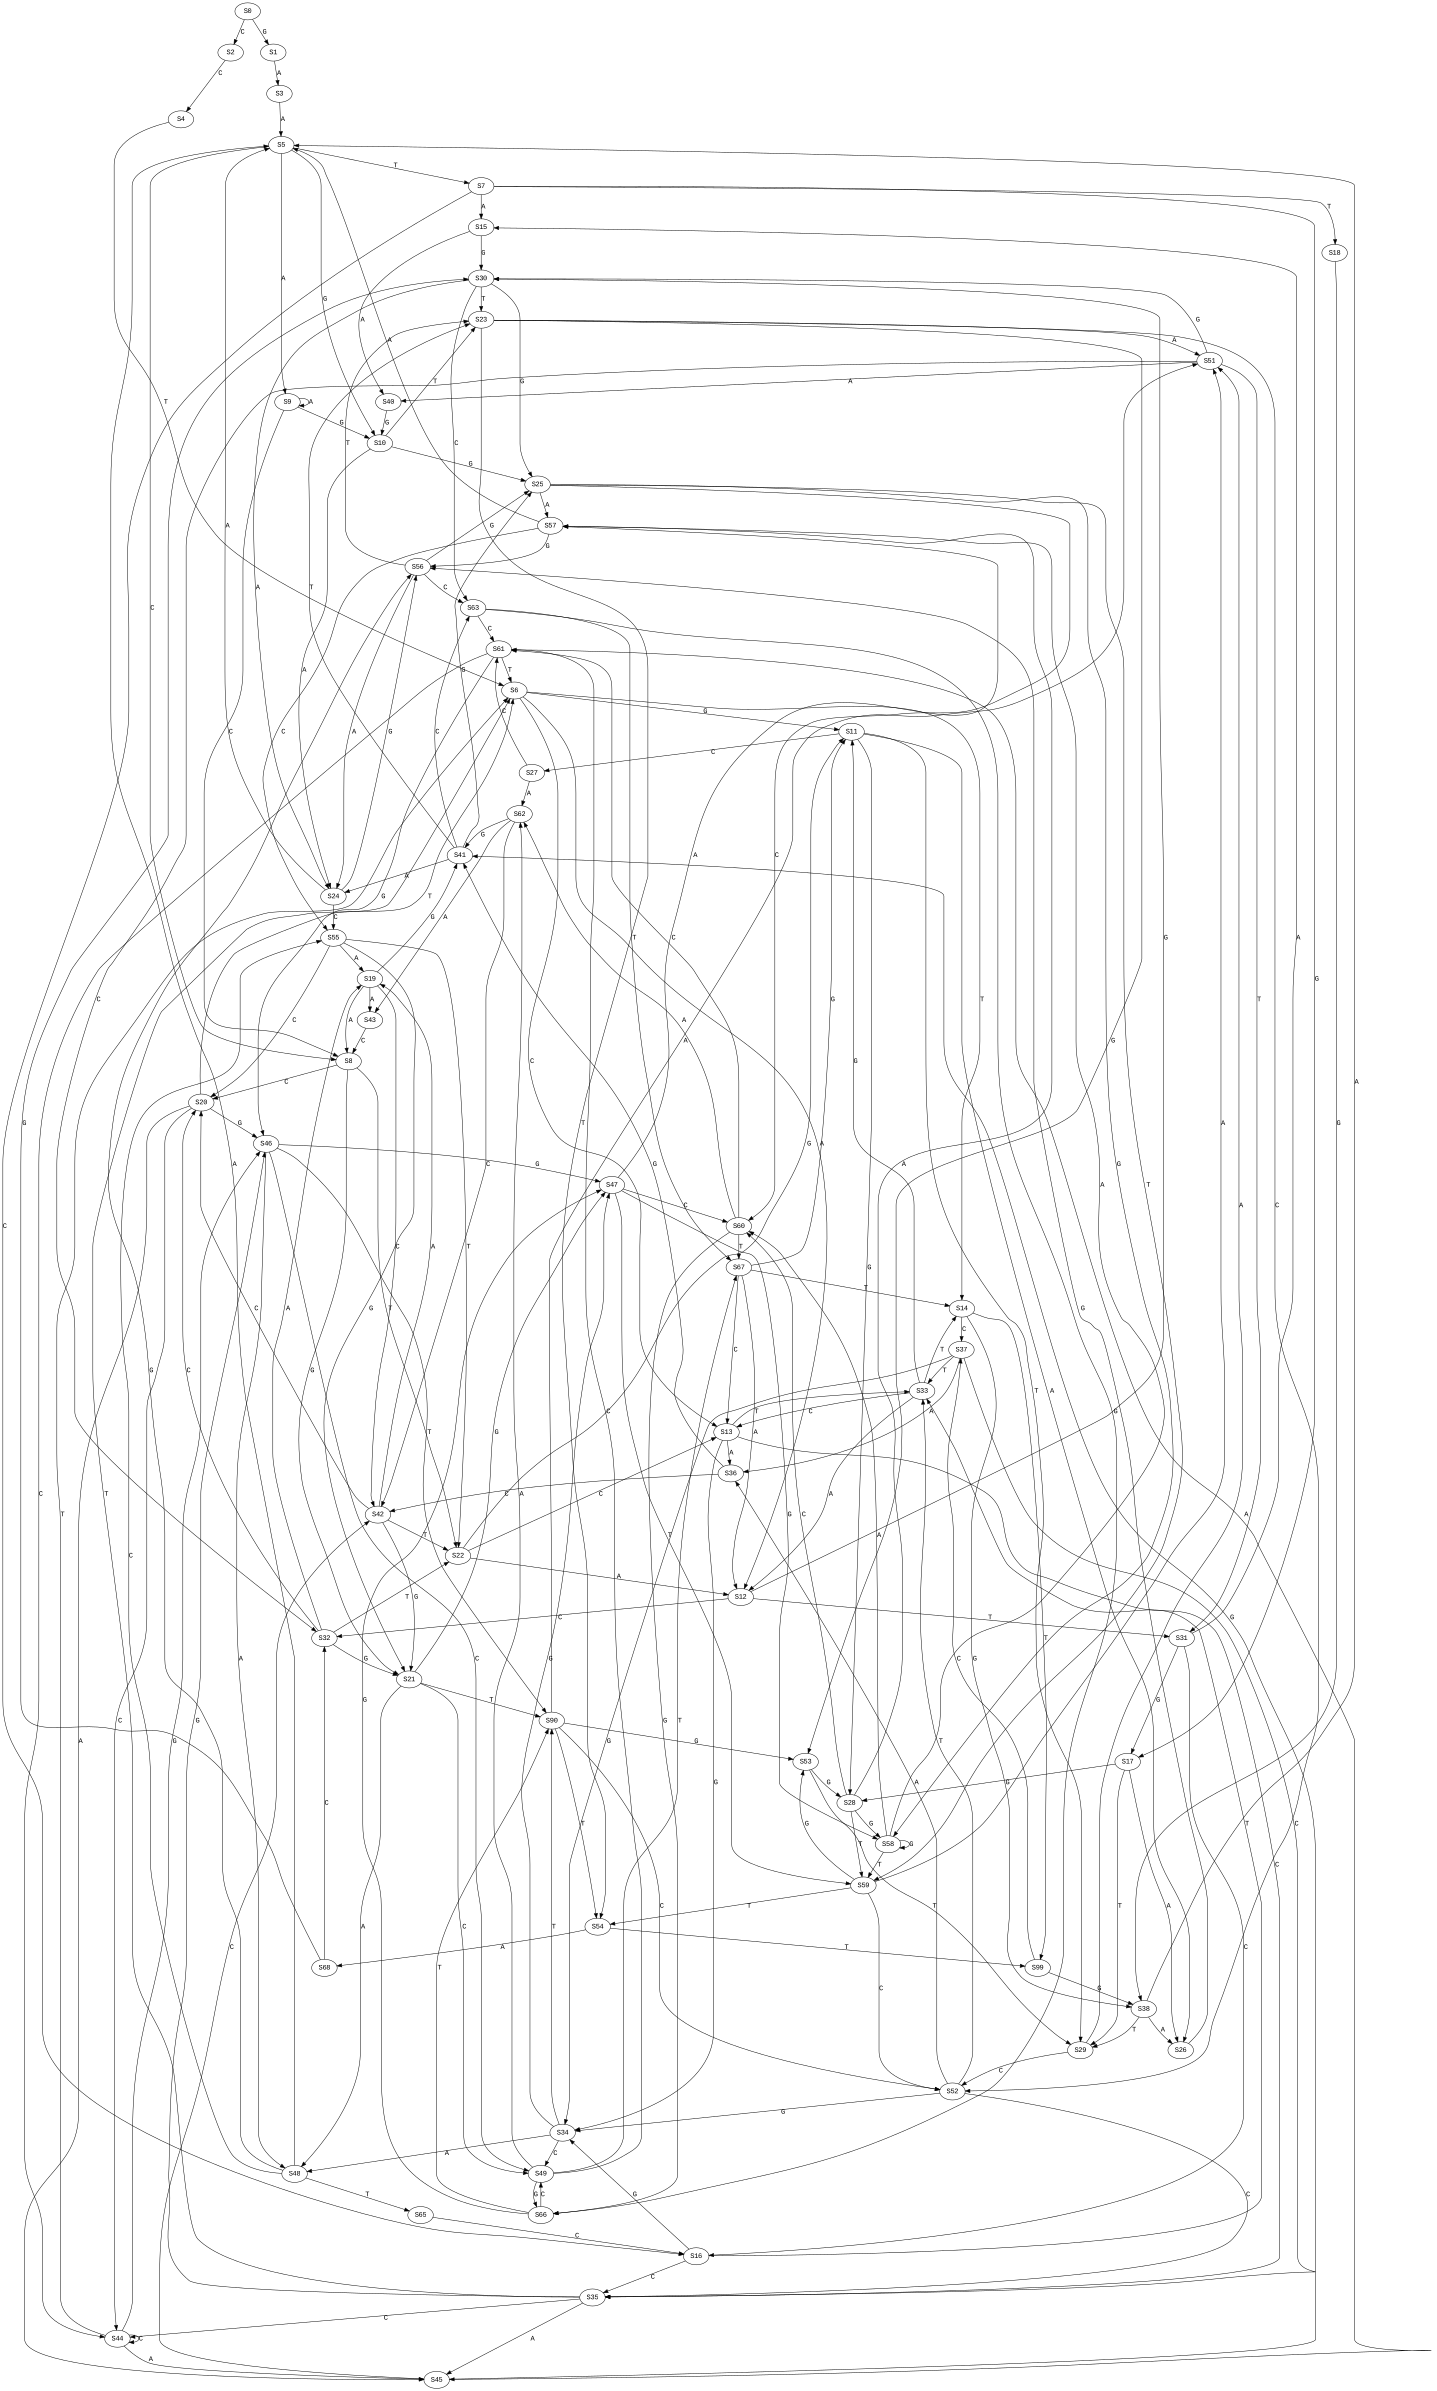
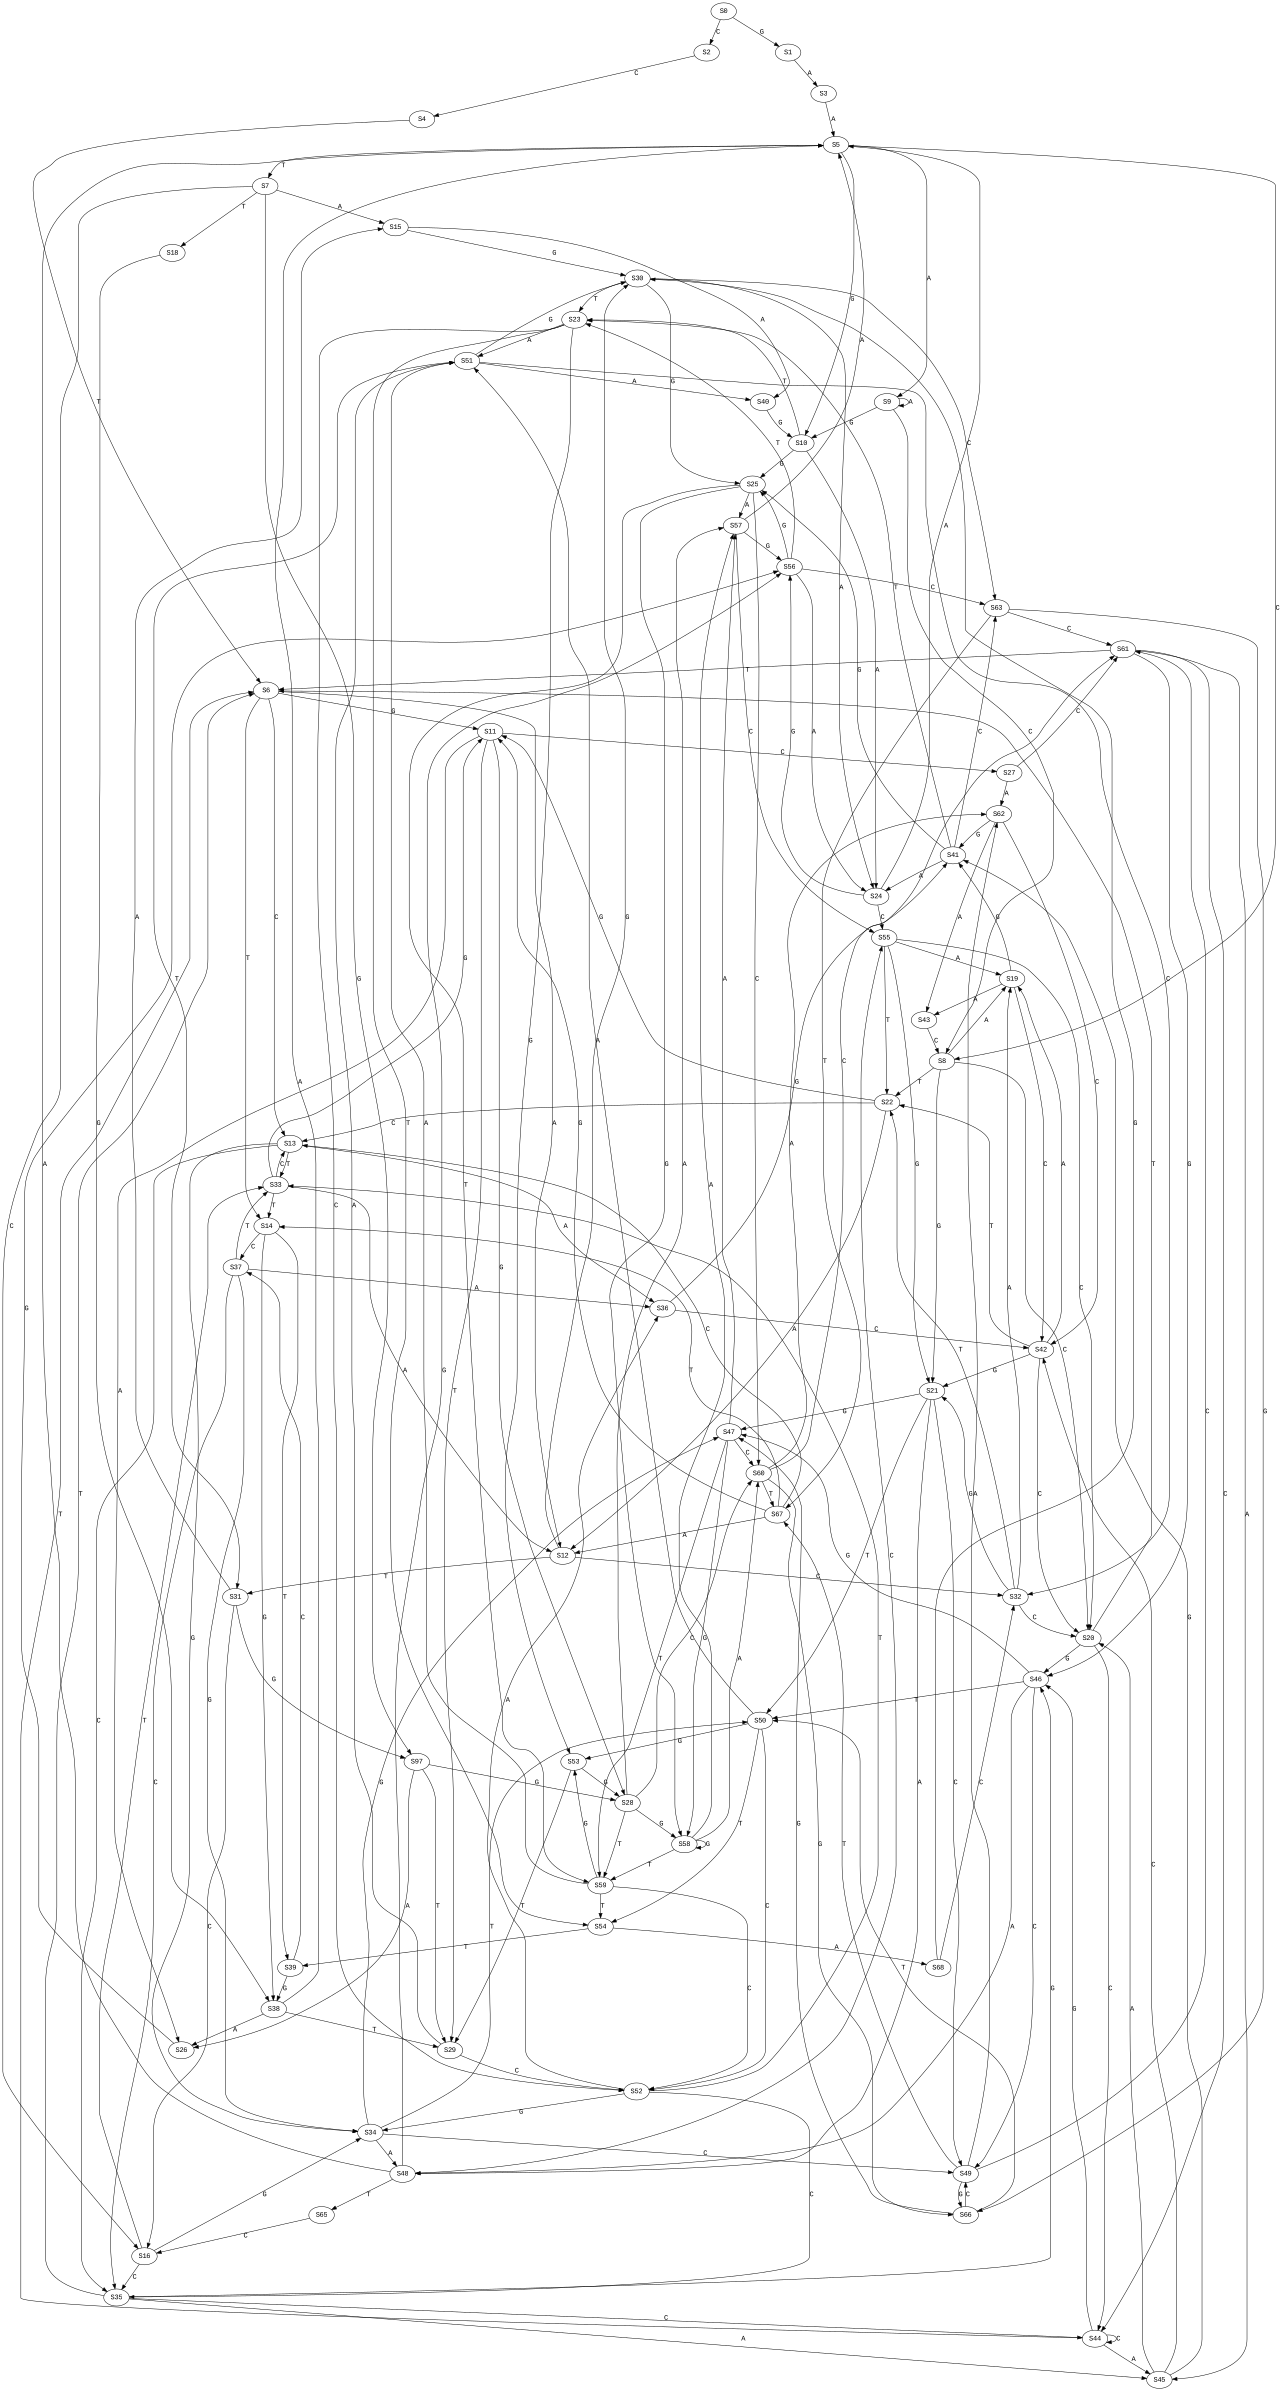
(348, 1015) -> (976, 1022)
(552, 1721) -> (760, 1721)
(1128, 1762) -> (417, 1762)
(79, 1915) -> (1130, 2005)
(1038, 1968) -> (290, 1968)
